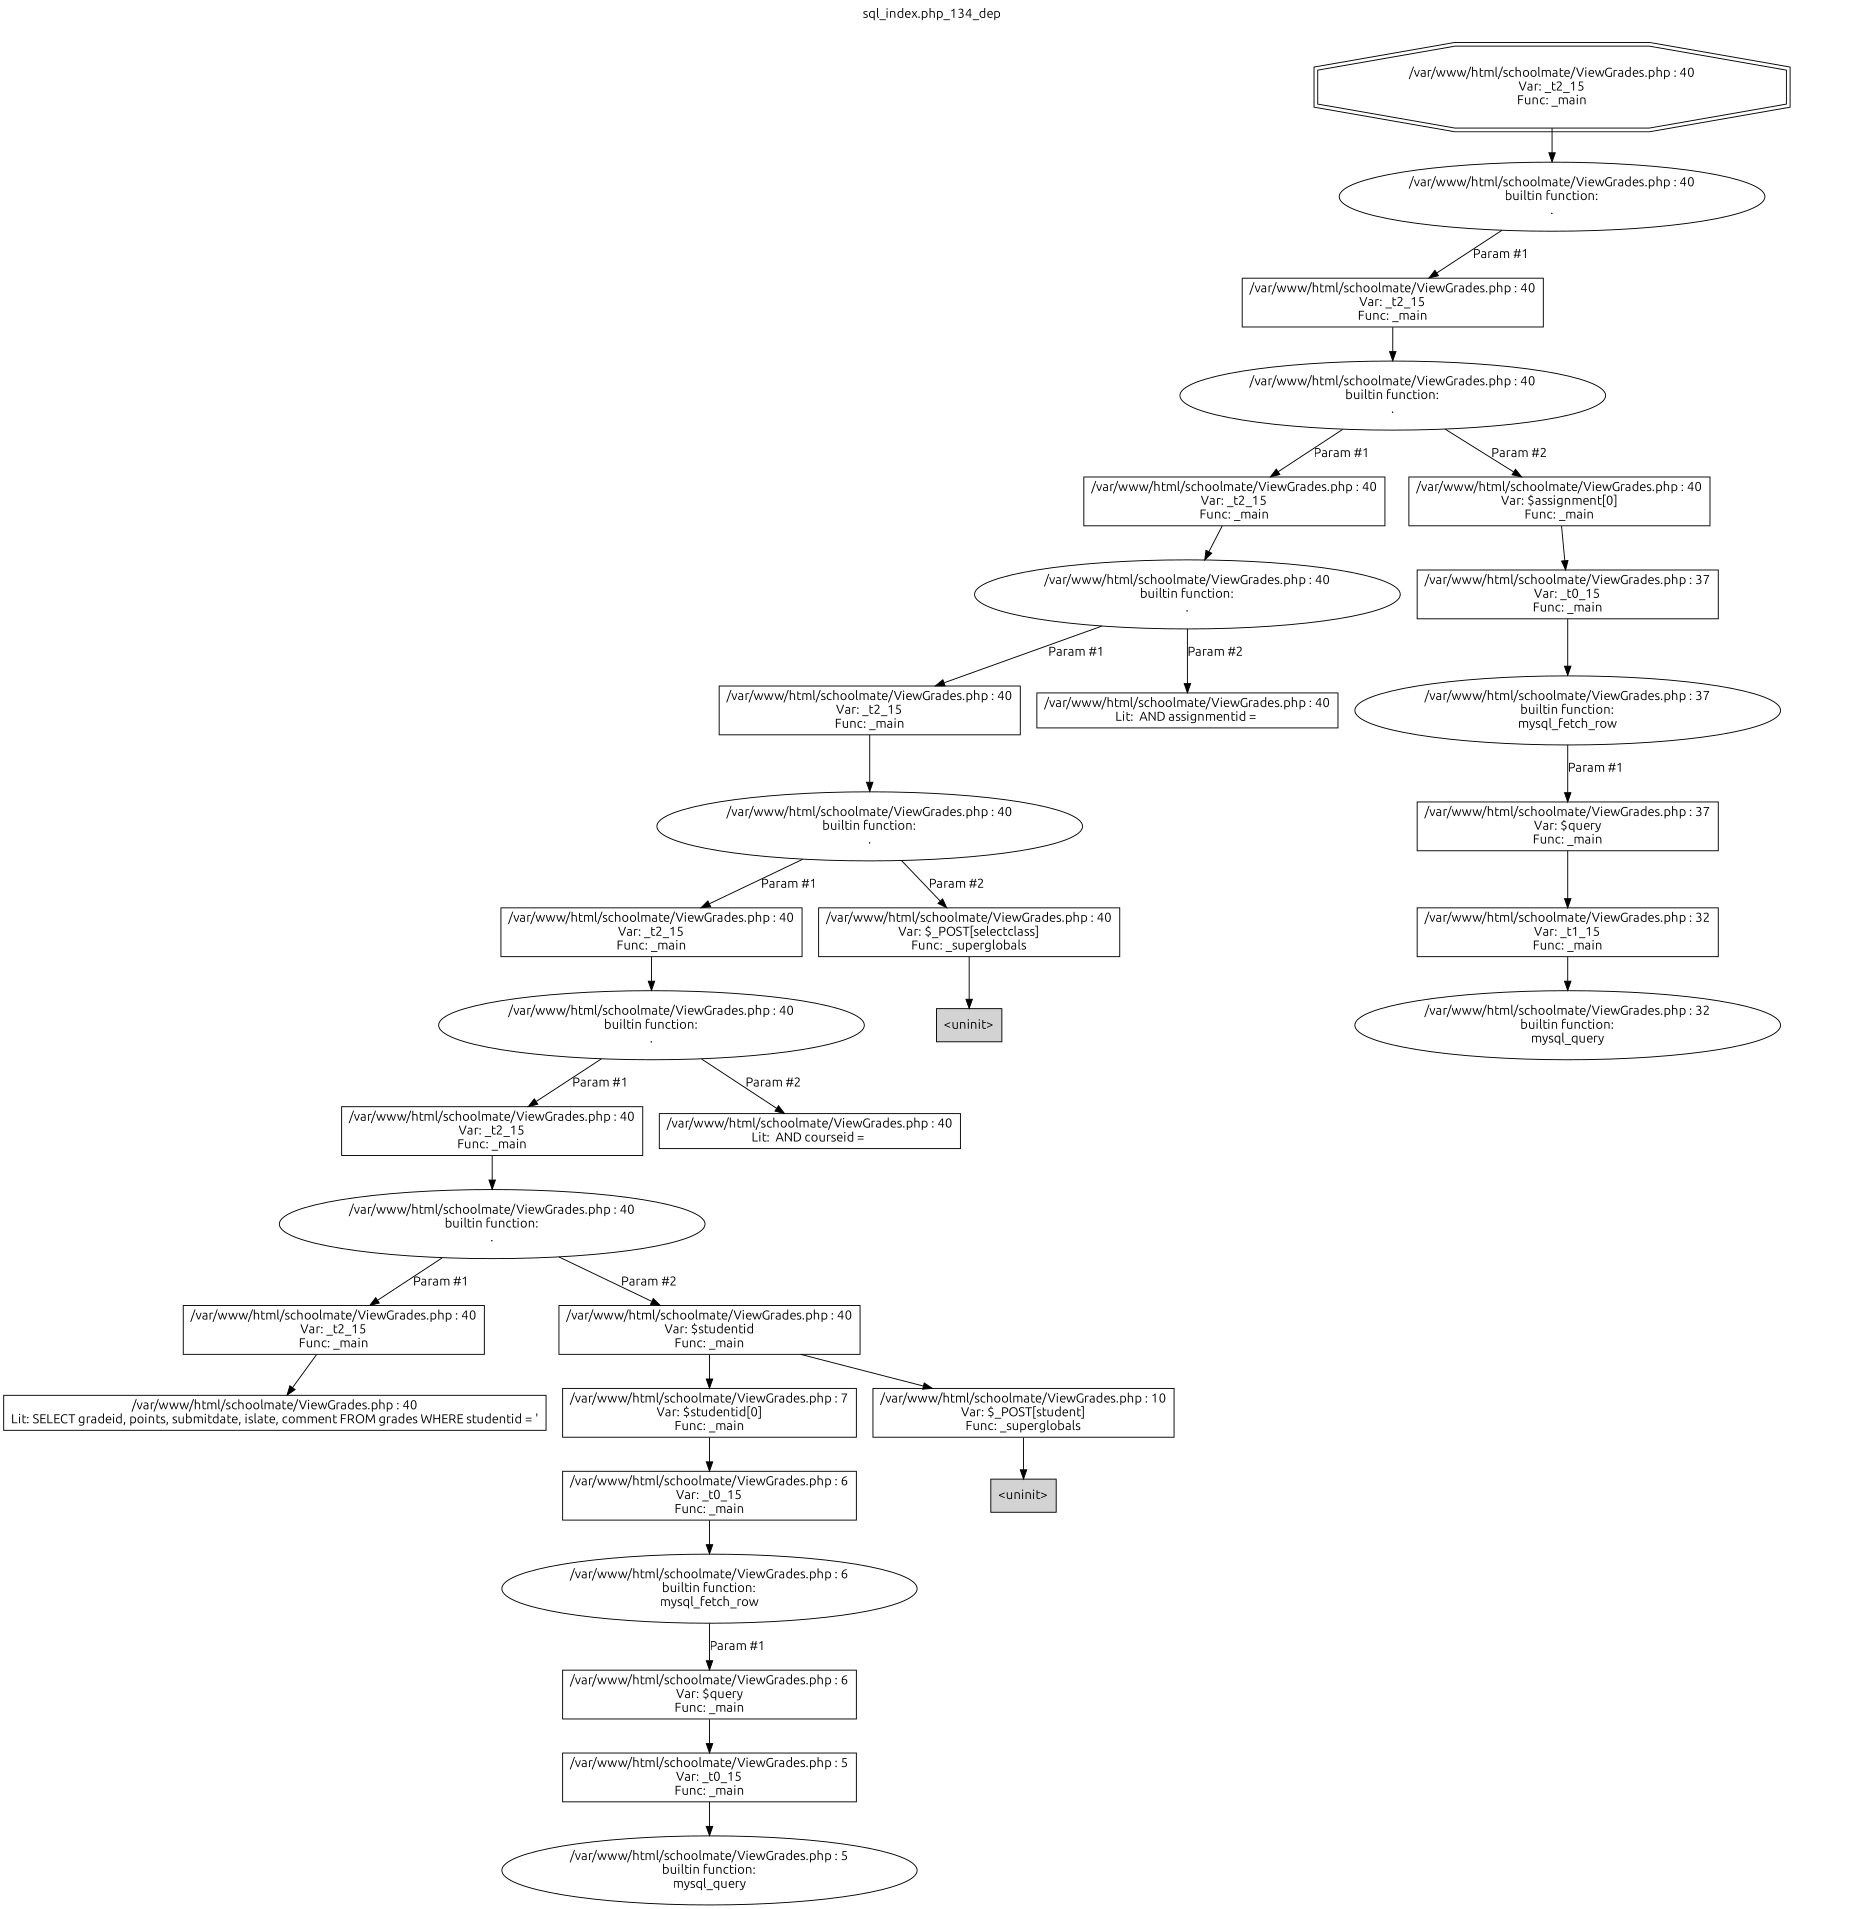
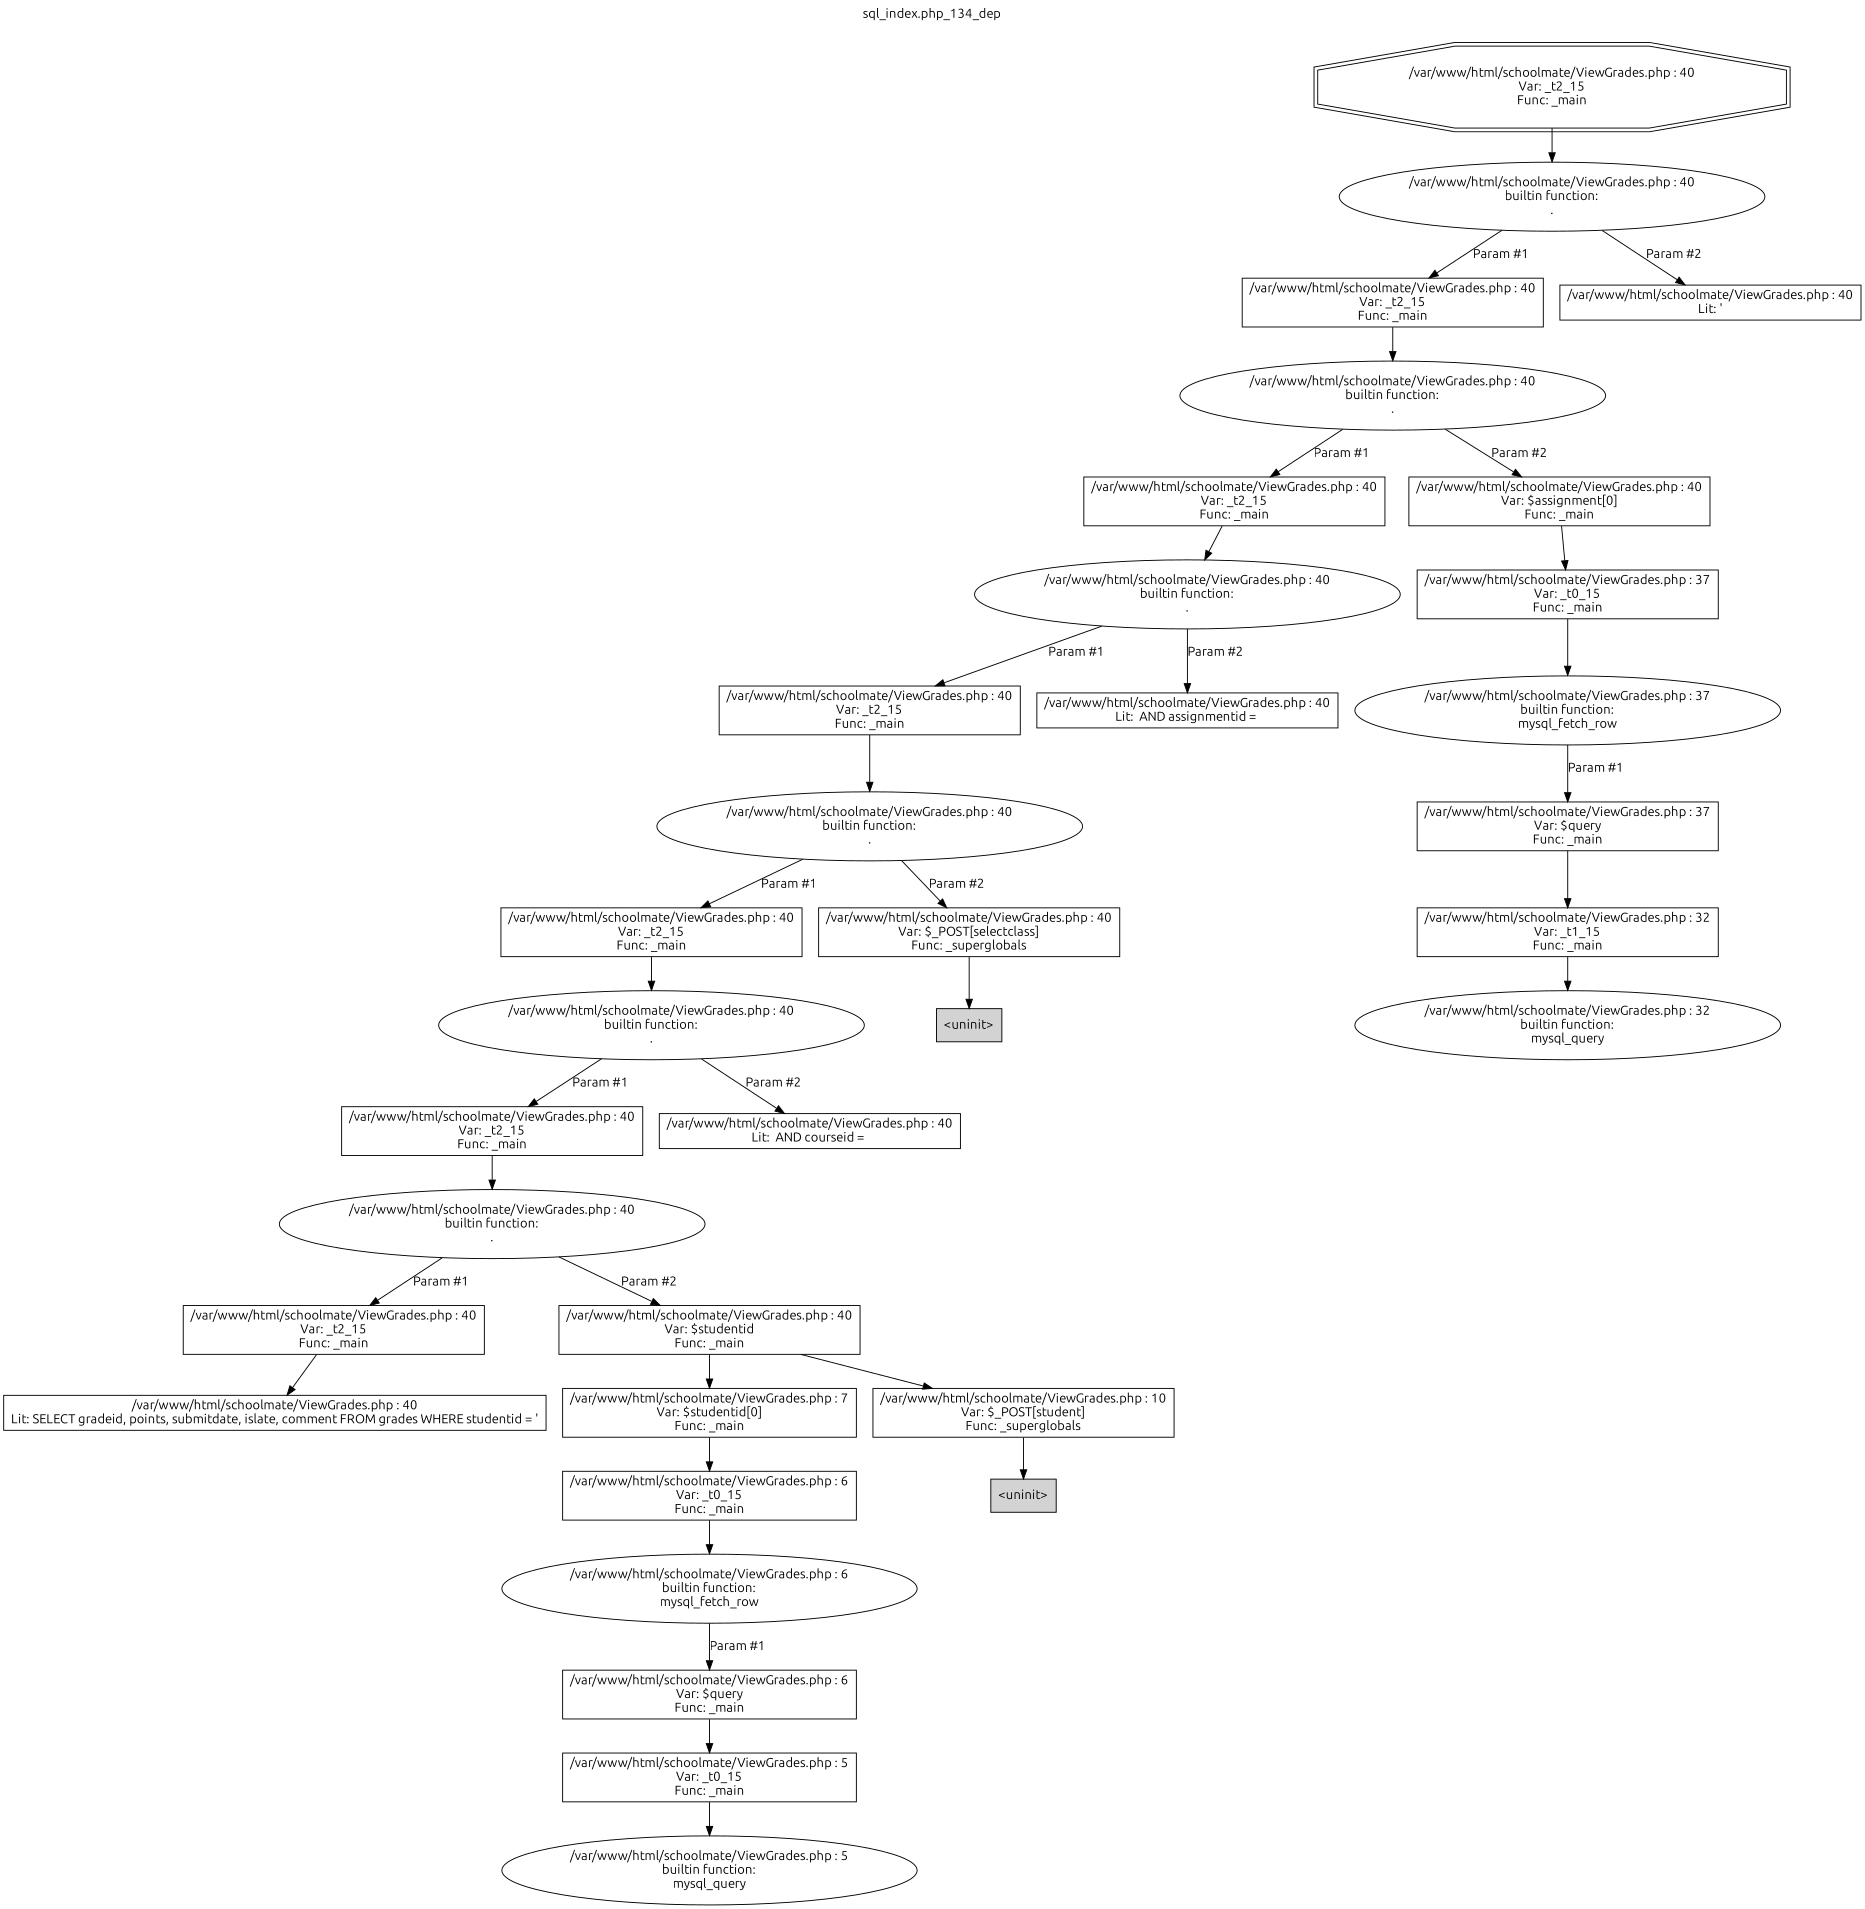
none -> (1710, 303)
